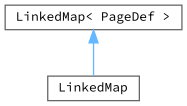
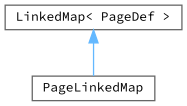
(94, 88) -> (94, 88)
